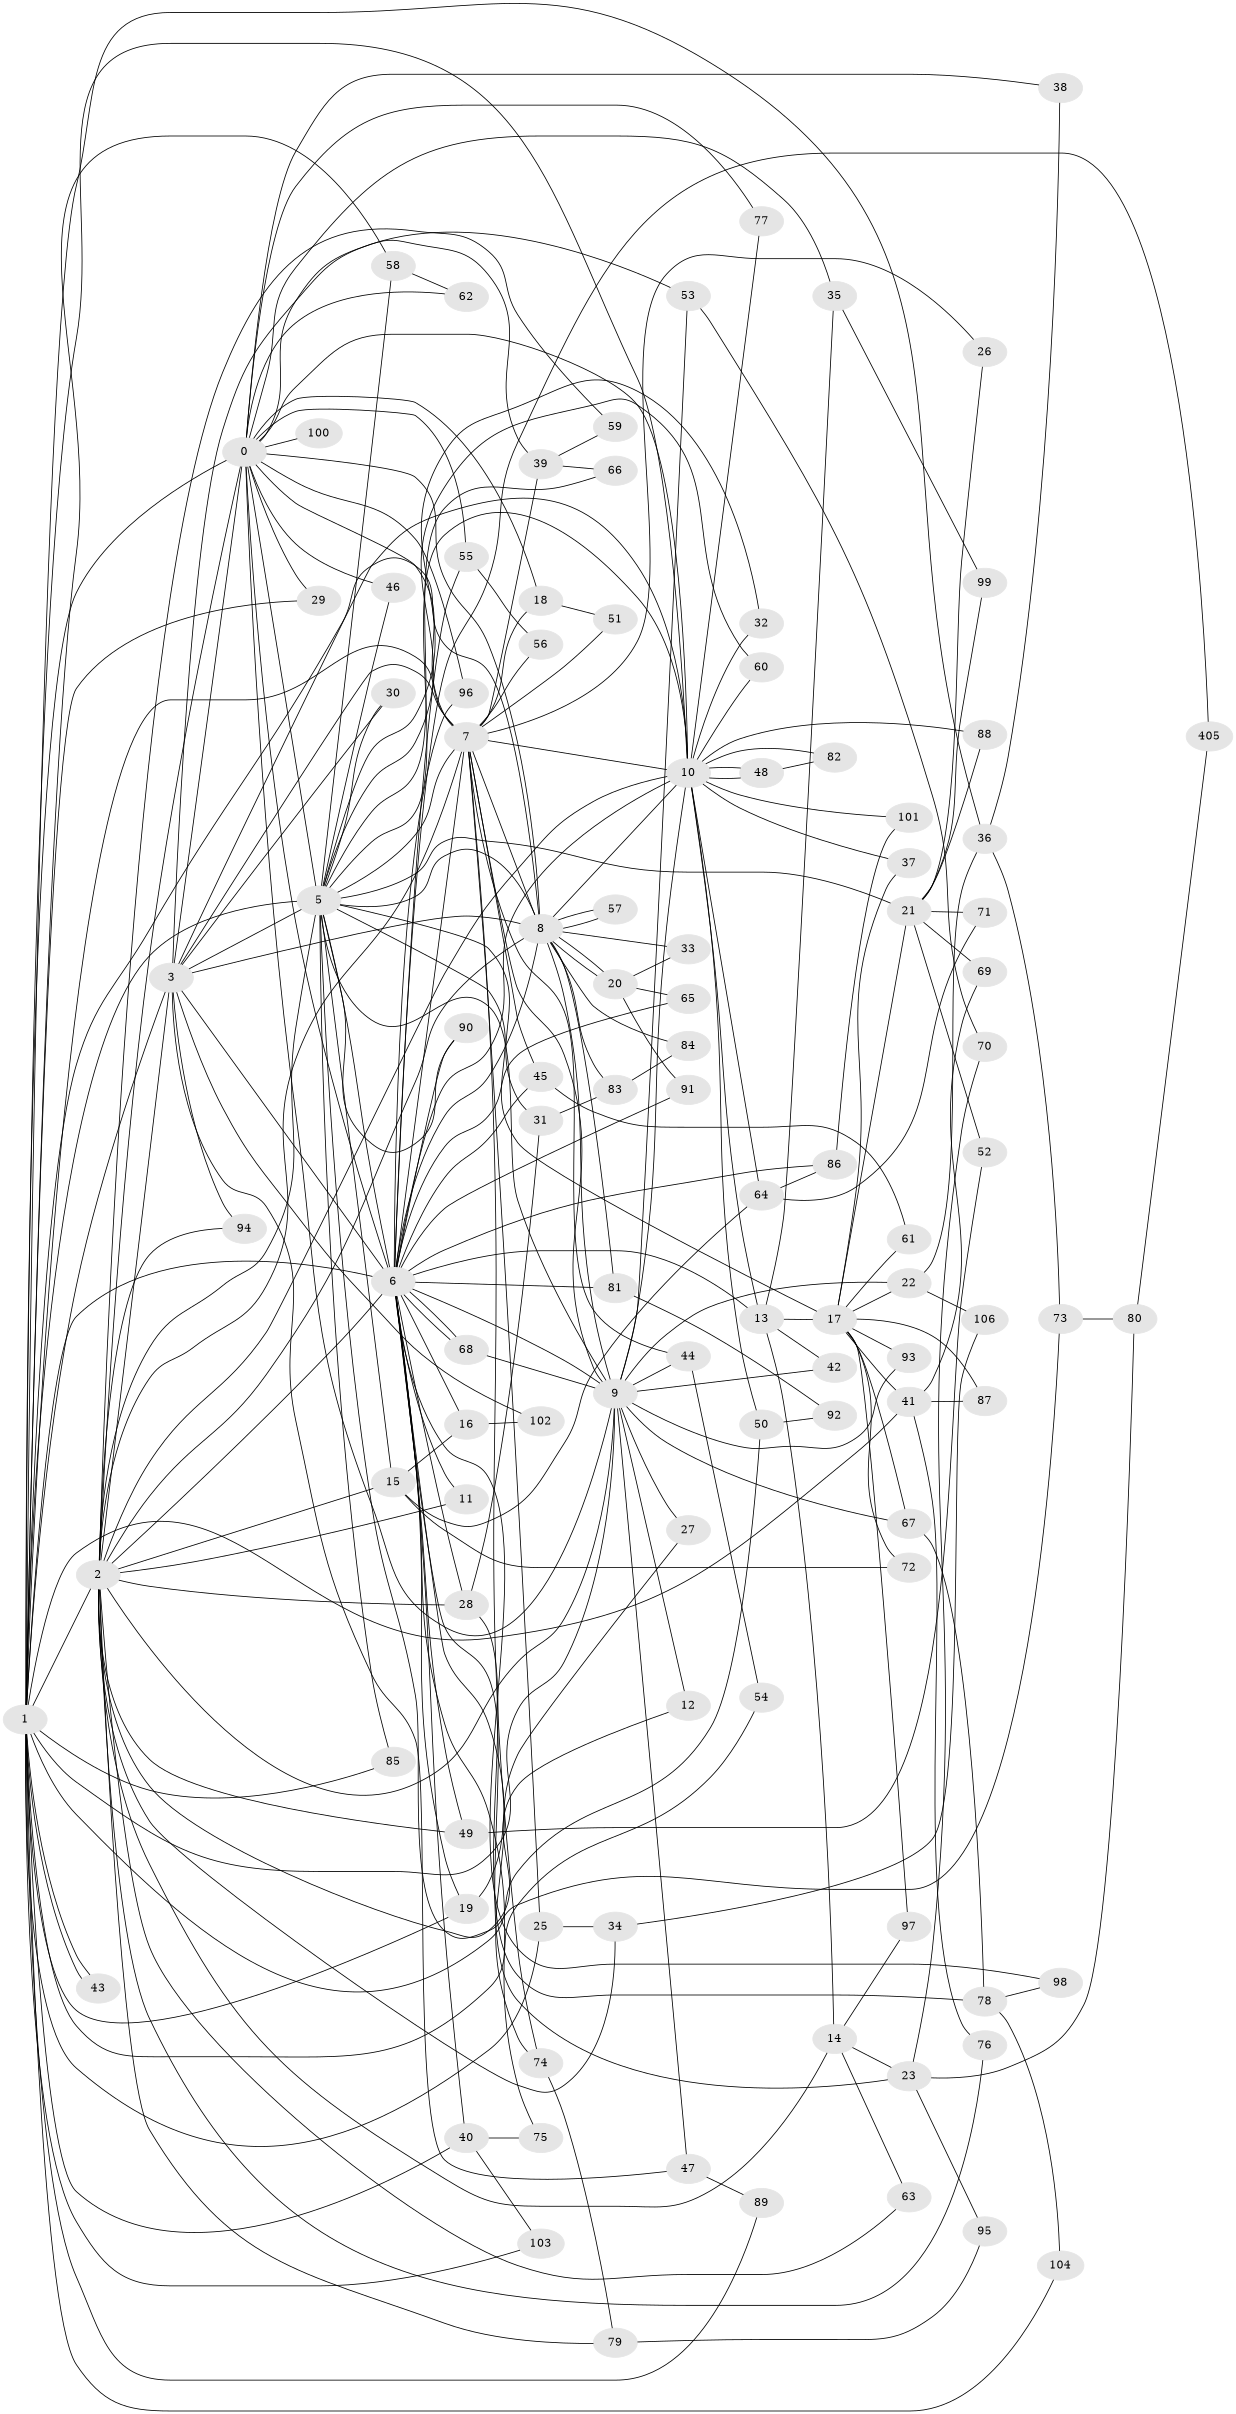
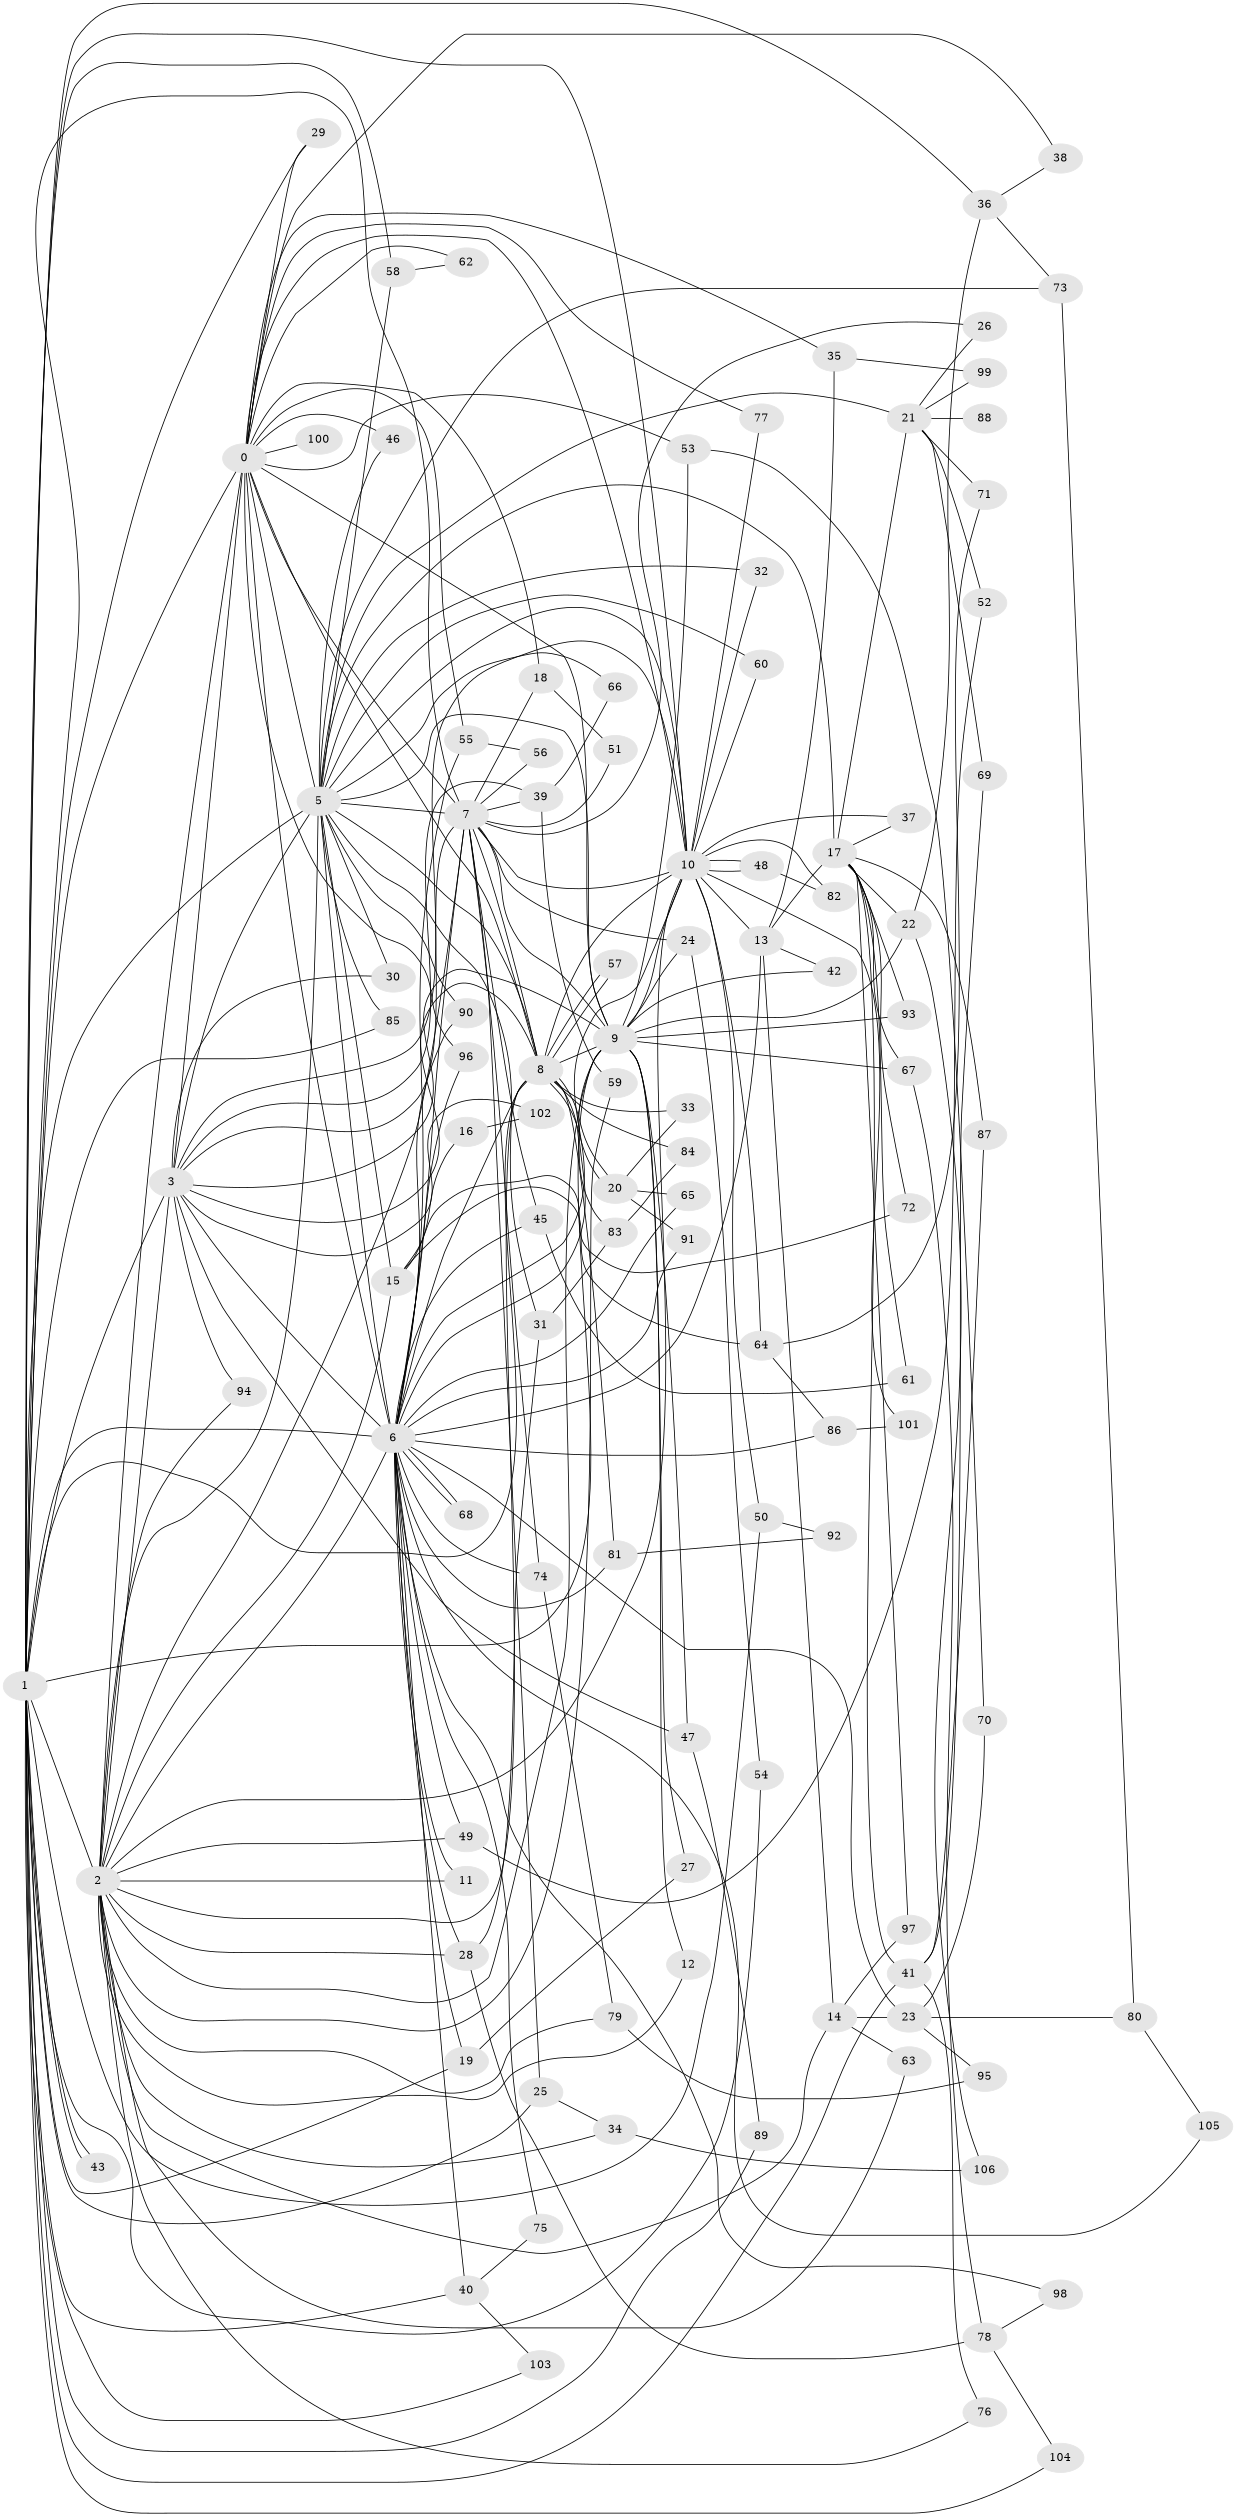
(829, 724) -> none
(1209, 736) -> (1209, 2126)
(430, 1353) -> none
(689, 1356) -> (689, 941)
(541, 1372) -> (428, 1114)
